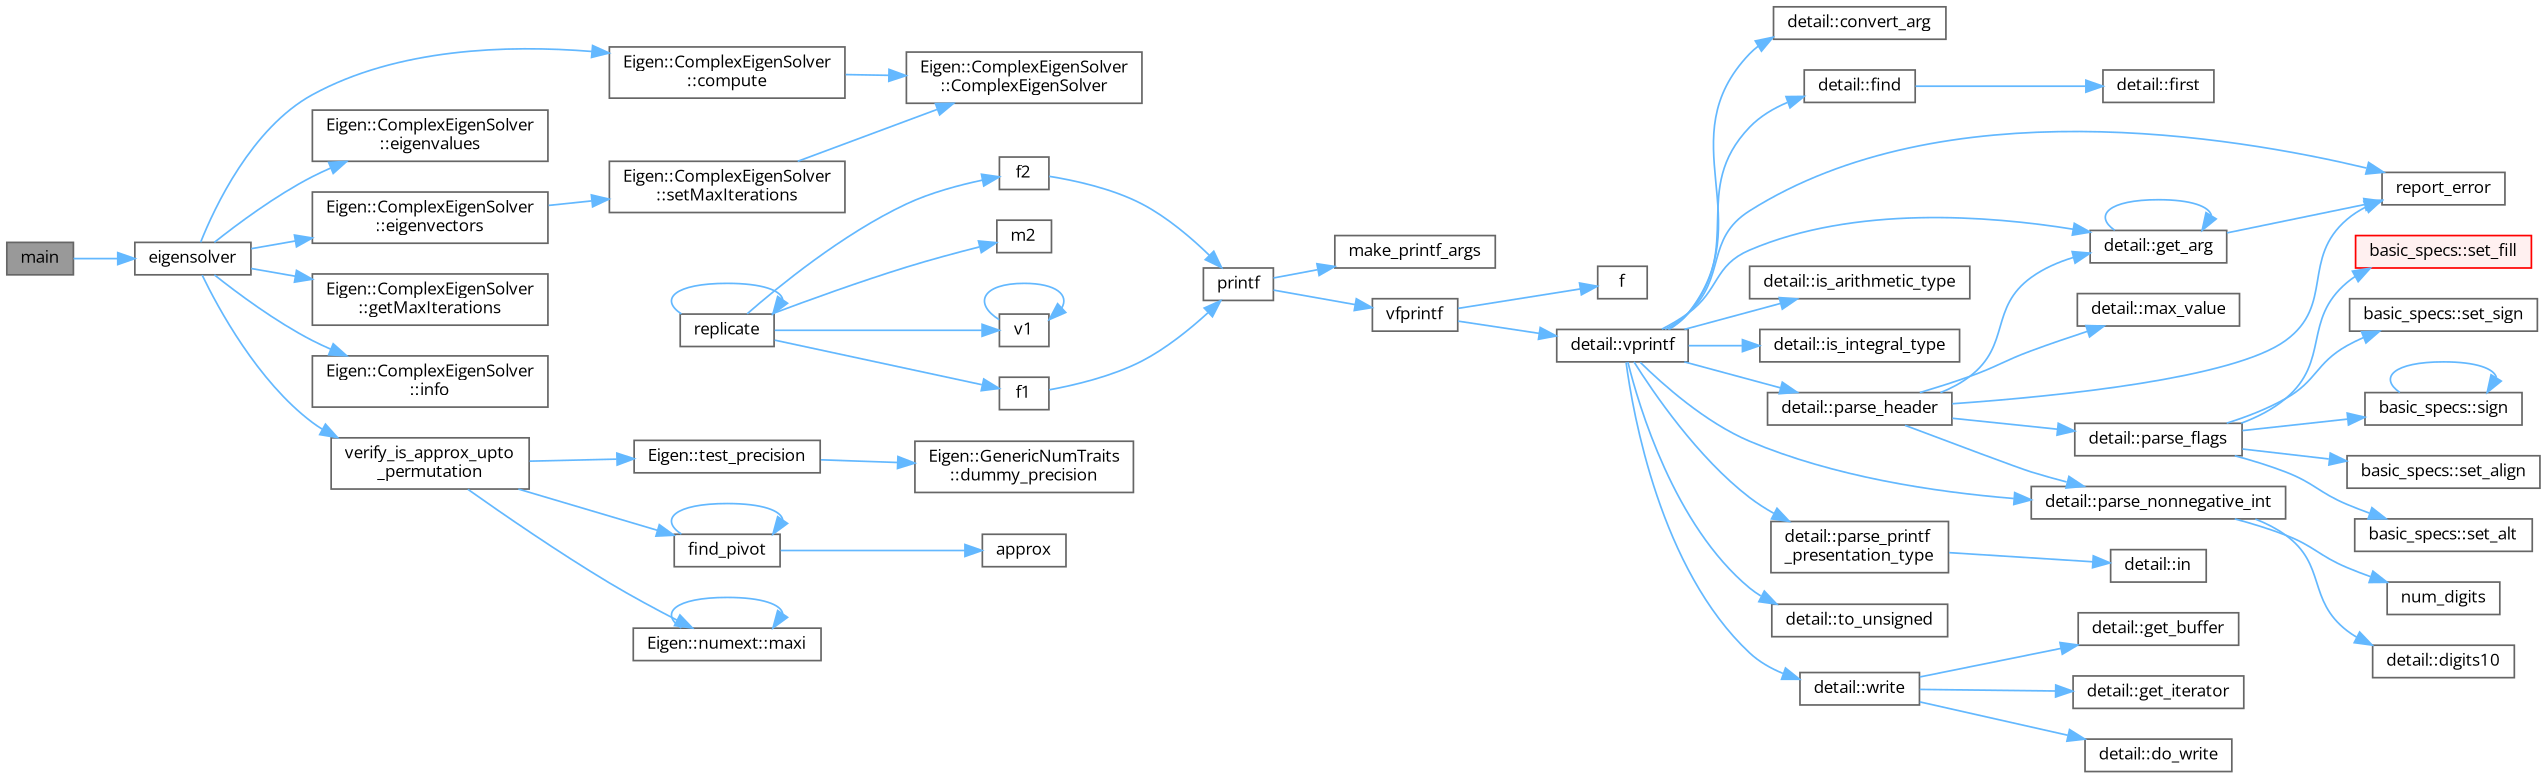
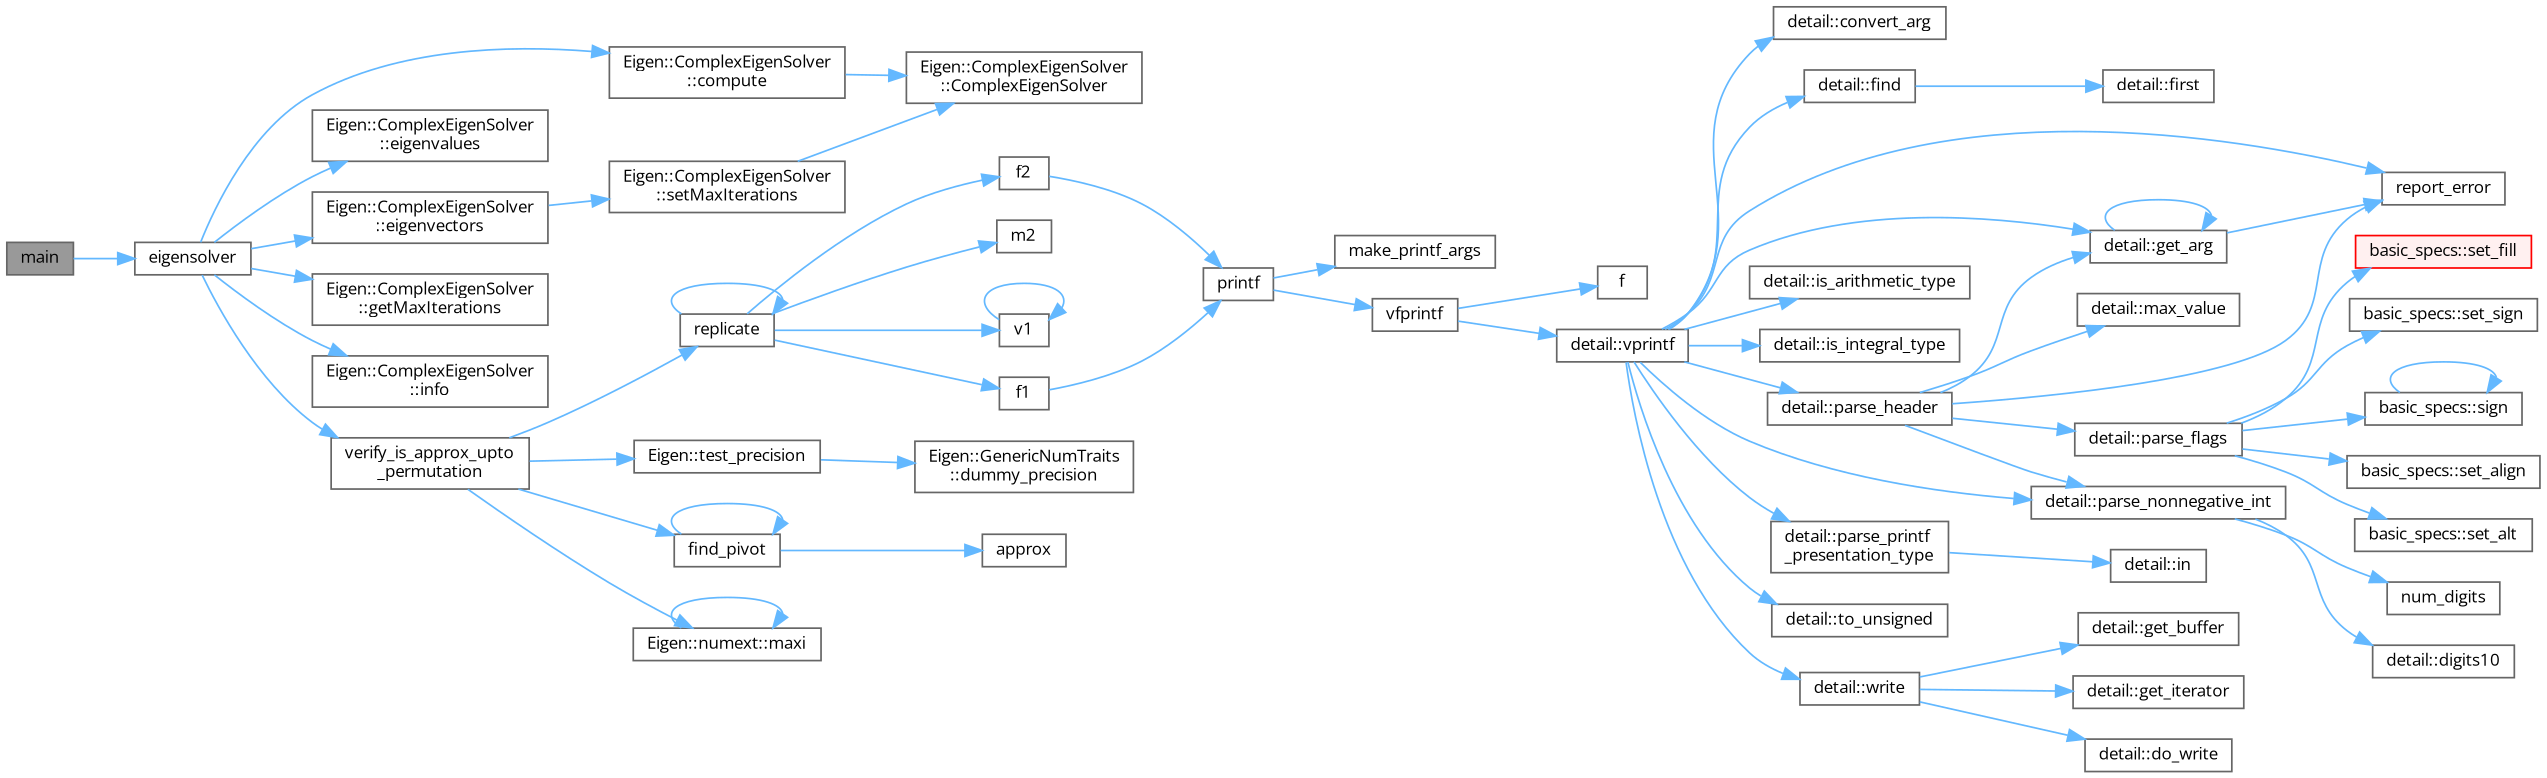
none -> (597, 400)
